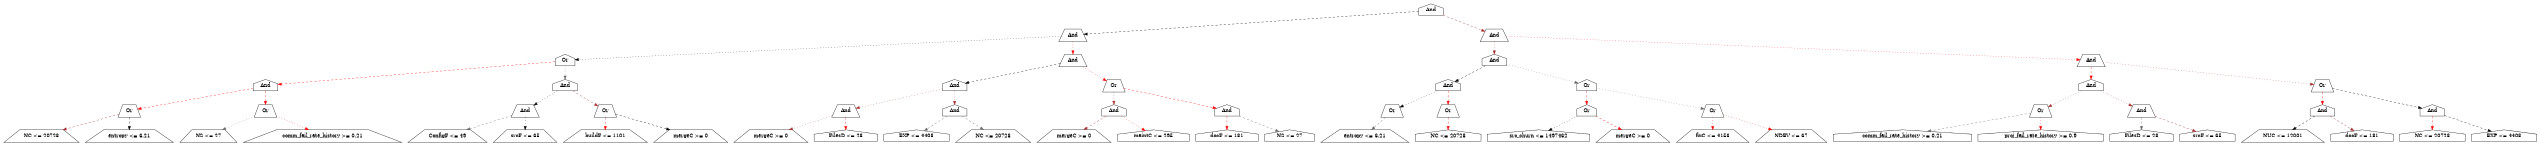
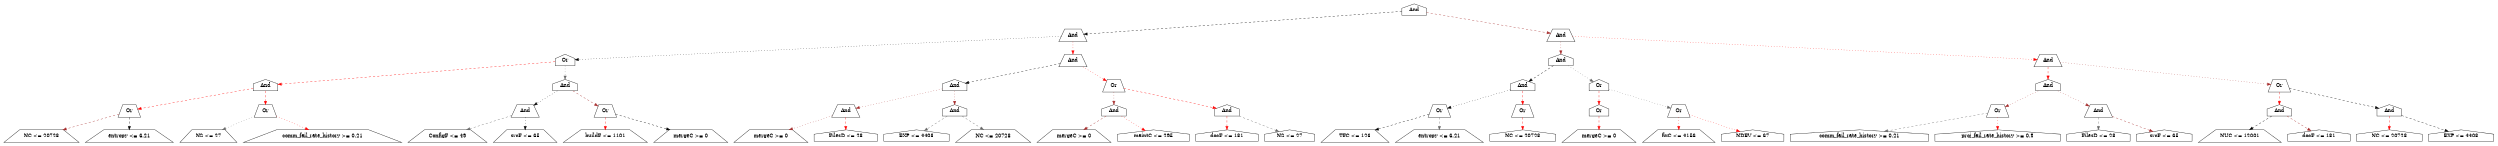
none -> (1355, 136)
(1538, 136) -> none
(1791, 136) -> (1753, 136)
